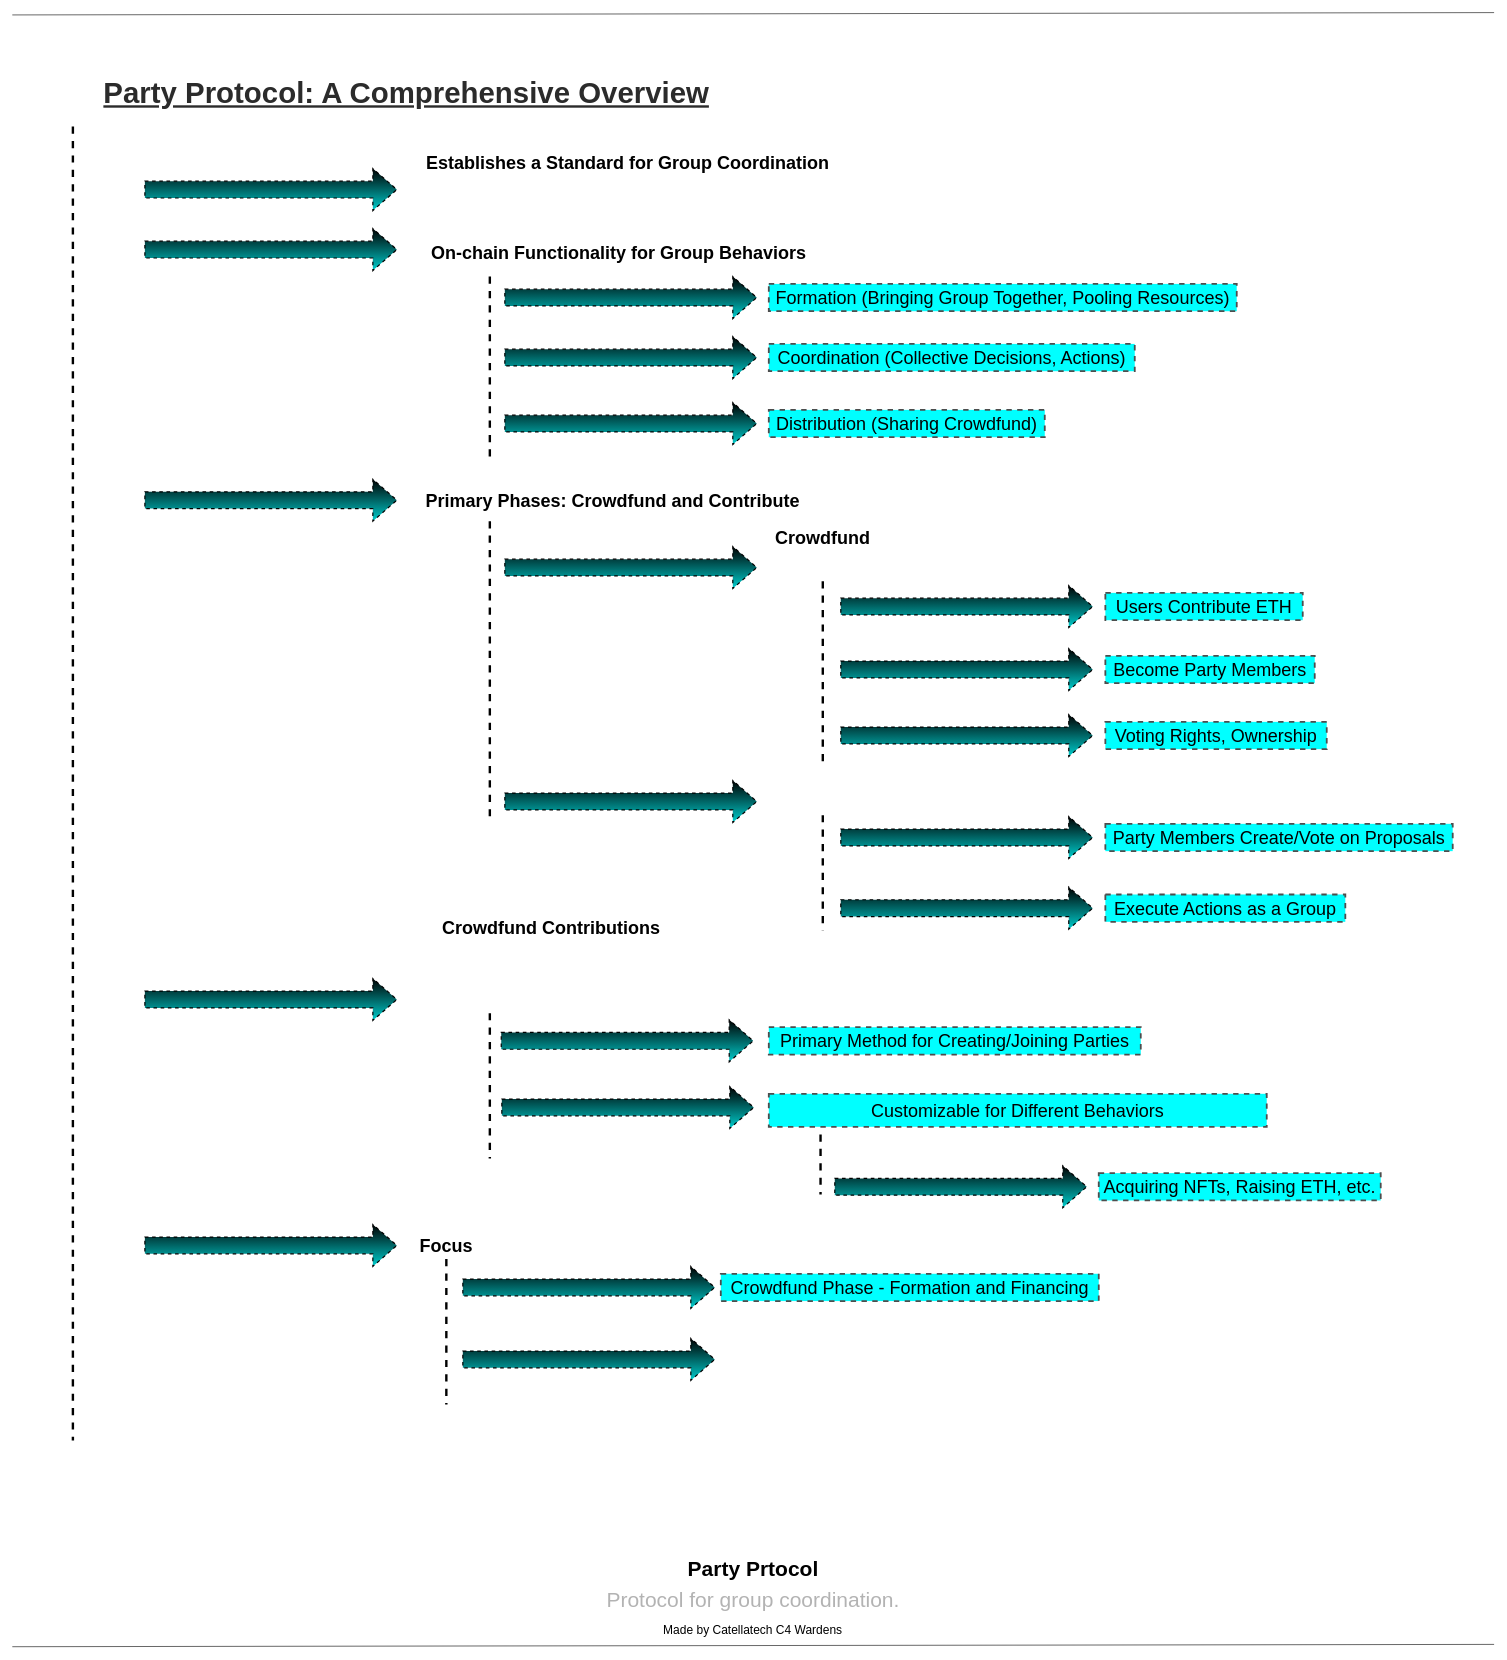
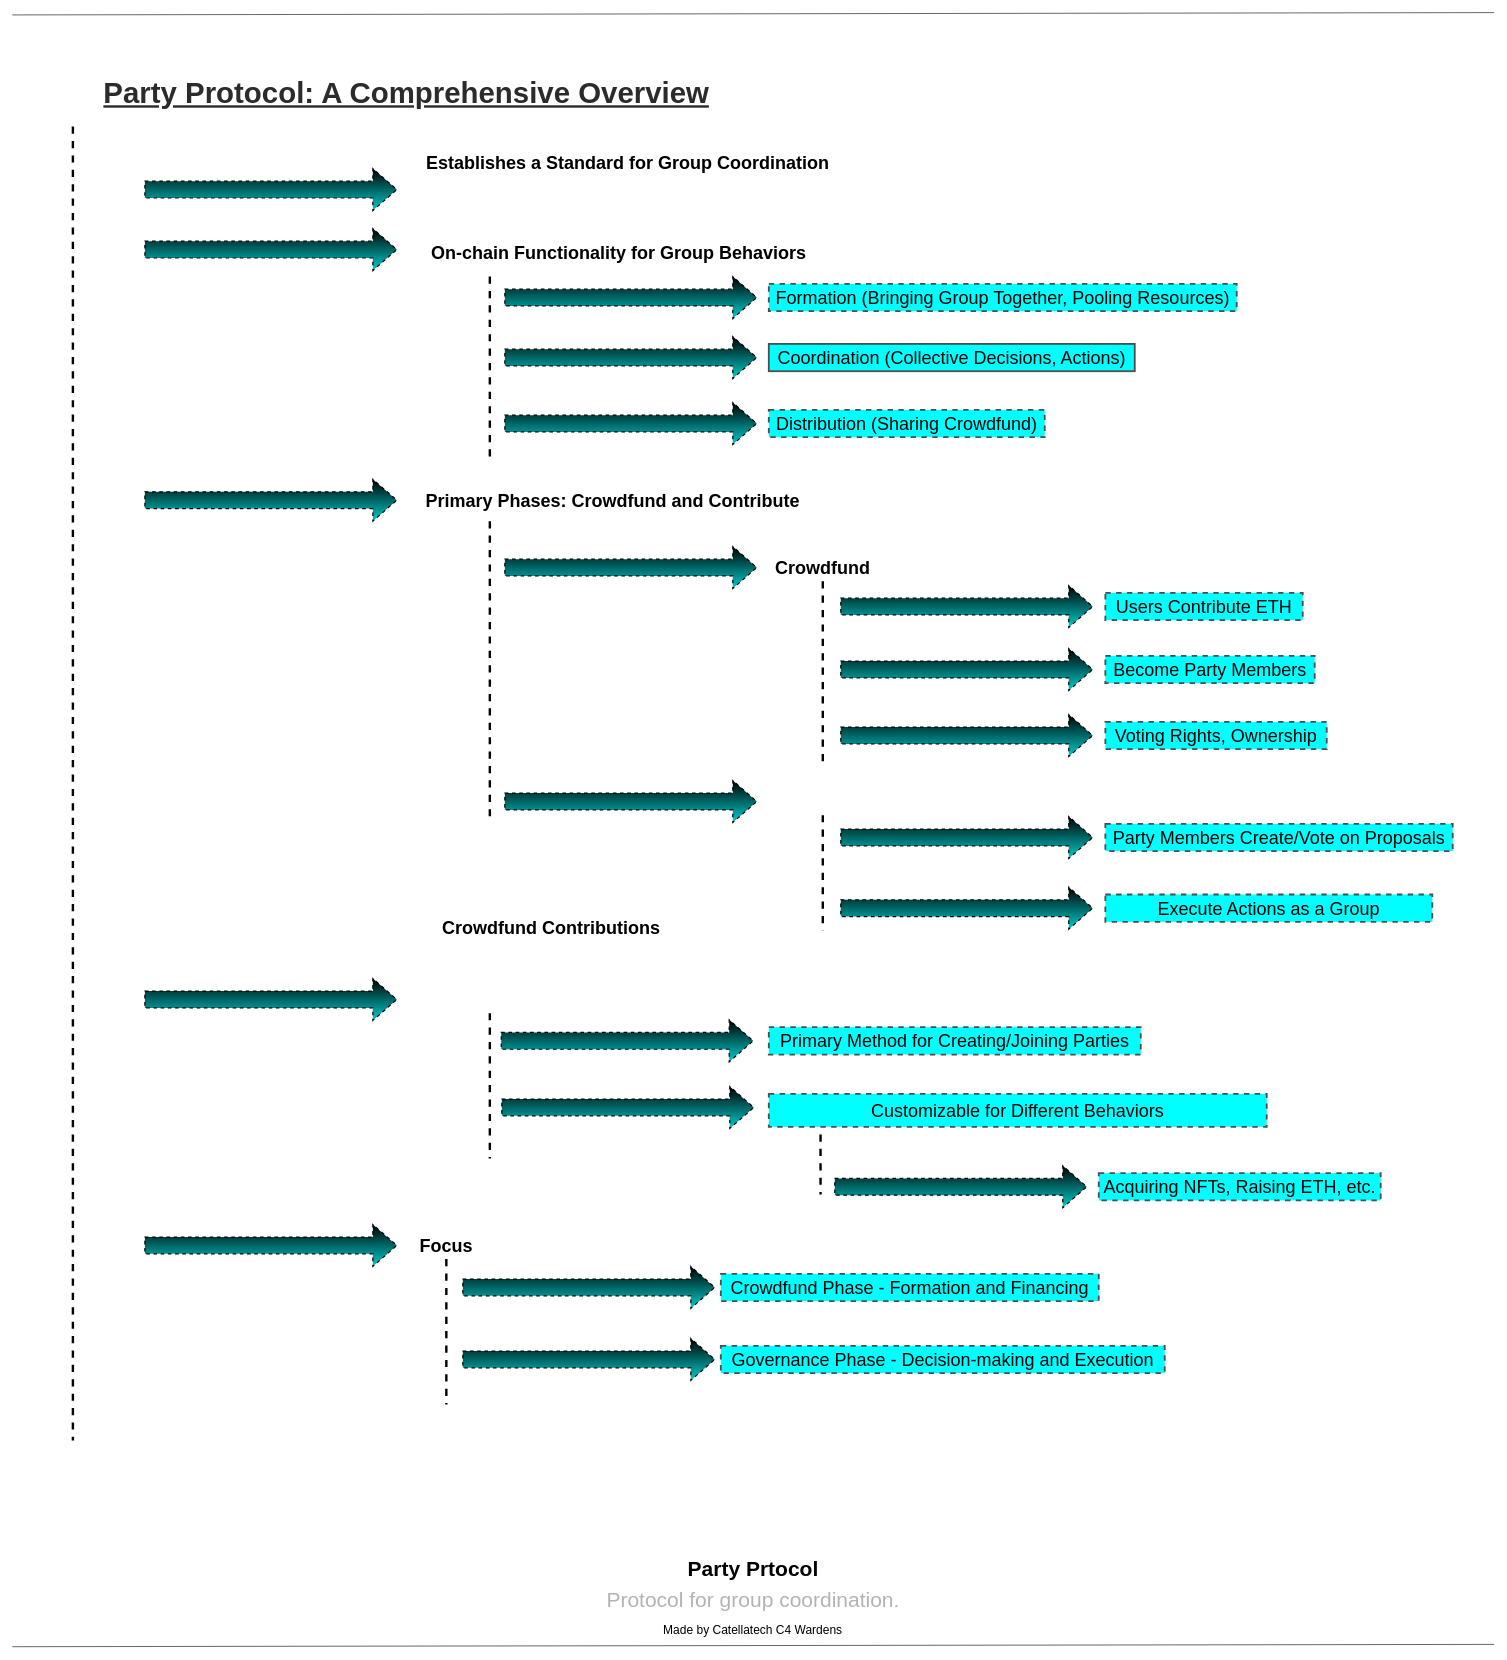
(952, 357) -> (952, 357)
(823, 537) -> (823, 567)
(1226, 908) -> (1269, 908)
none -> (943, 1359)
